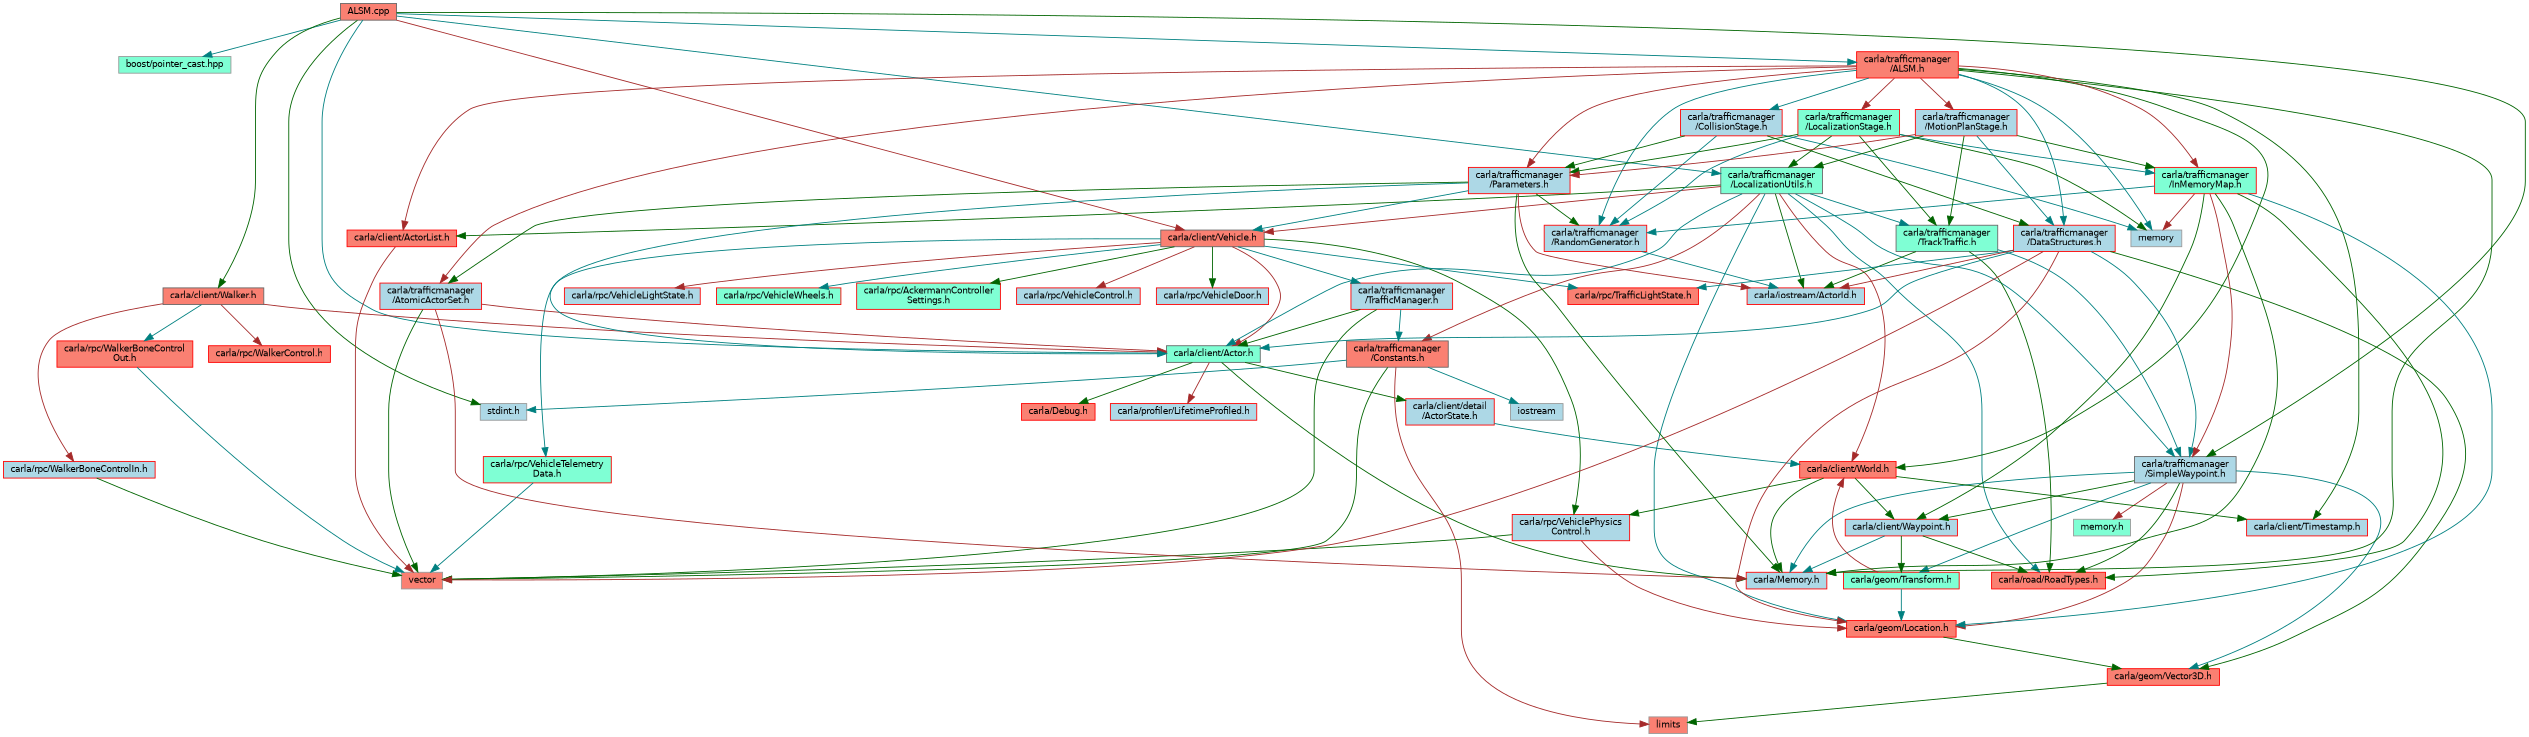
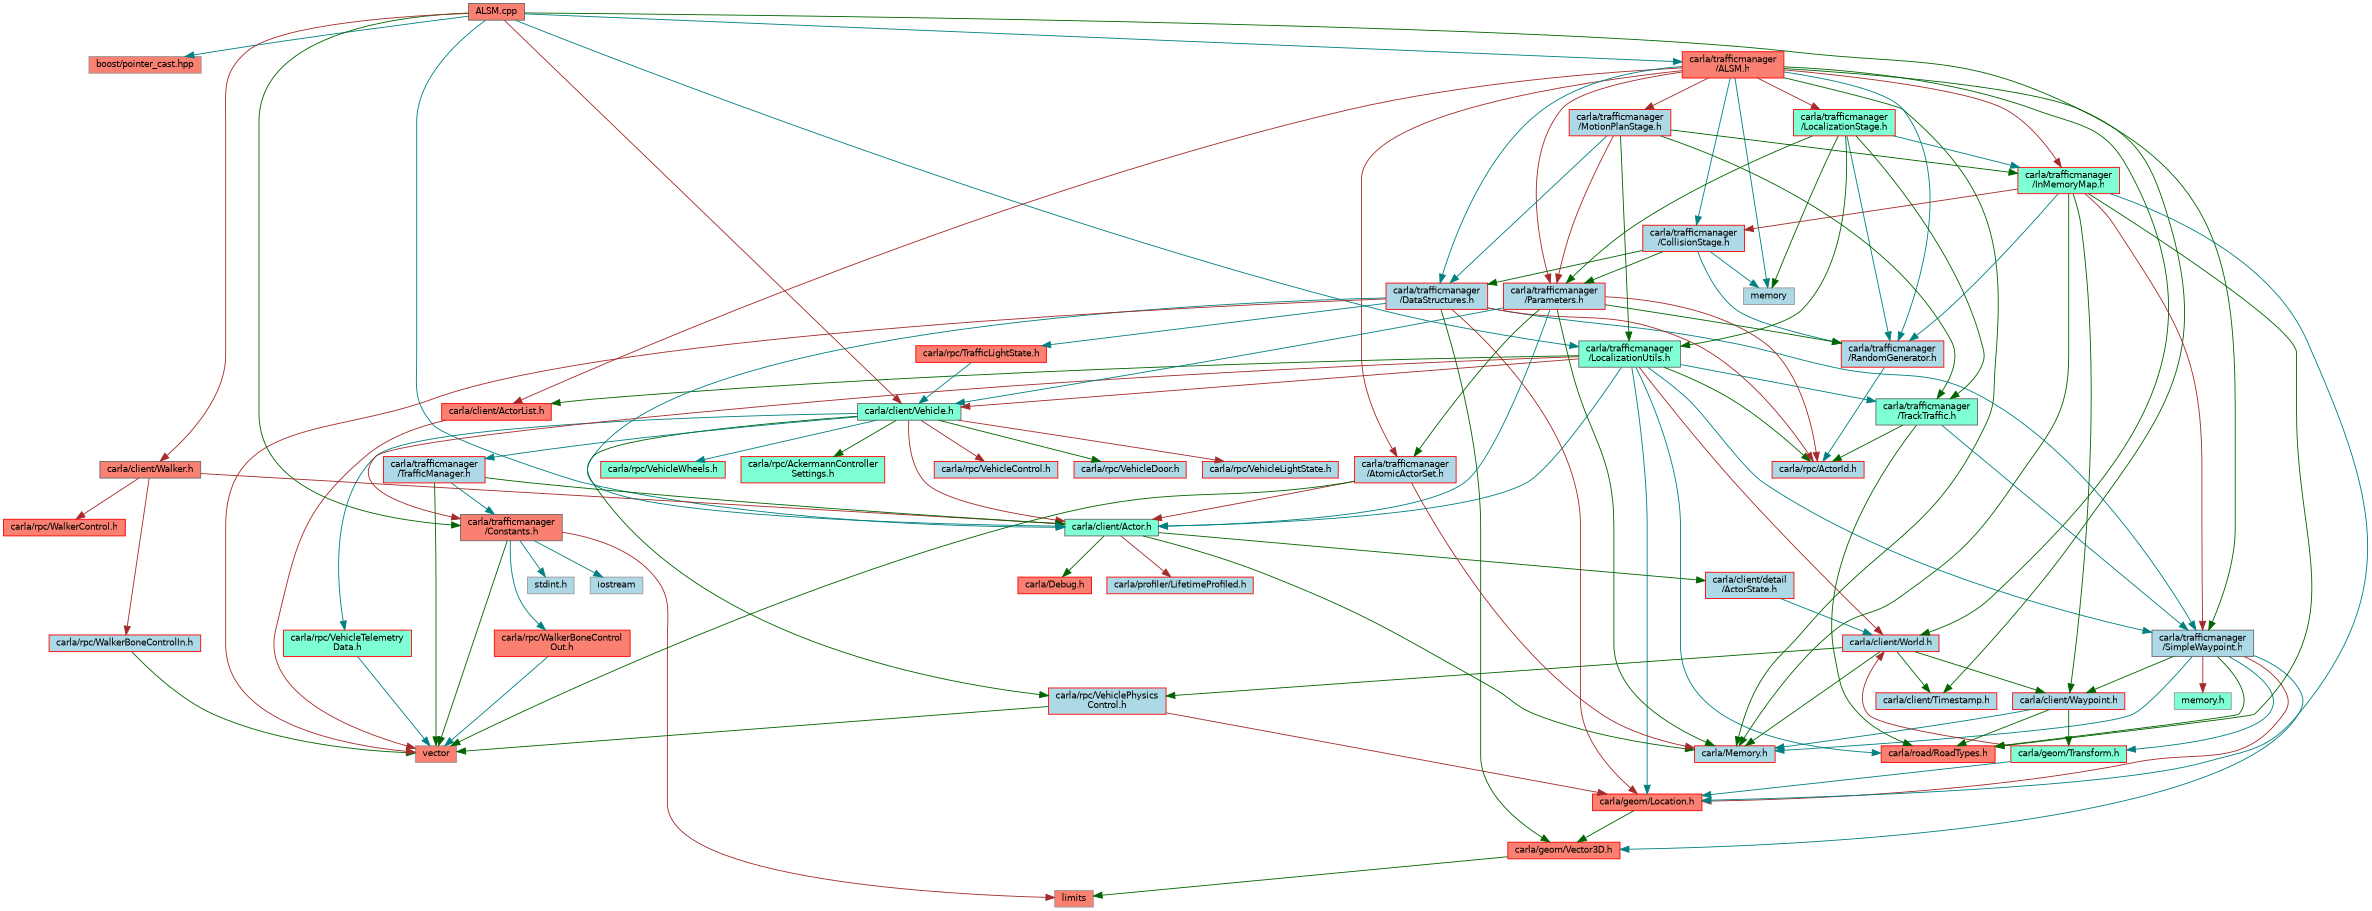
(175, 65) -> (145, 65)
(255, 130) -> (226, 146)
(2182, 208) -> (1886, 209)
(1212, 238) -> (909, 412)
(290, 247) -> (259, 260)
(1394, 263) -> (947, 382)
(1806, 296) -> (1818, 470)
(177, 320) -> (515, 586)
(1848, 470) -> (1891, 643)
